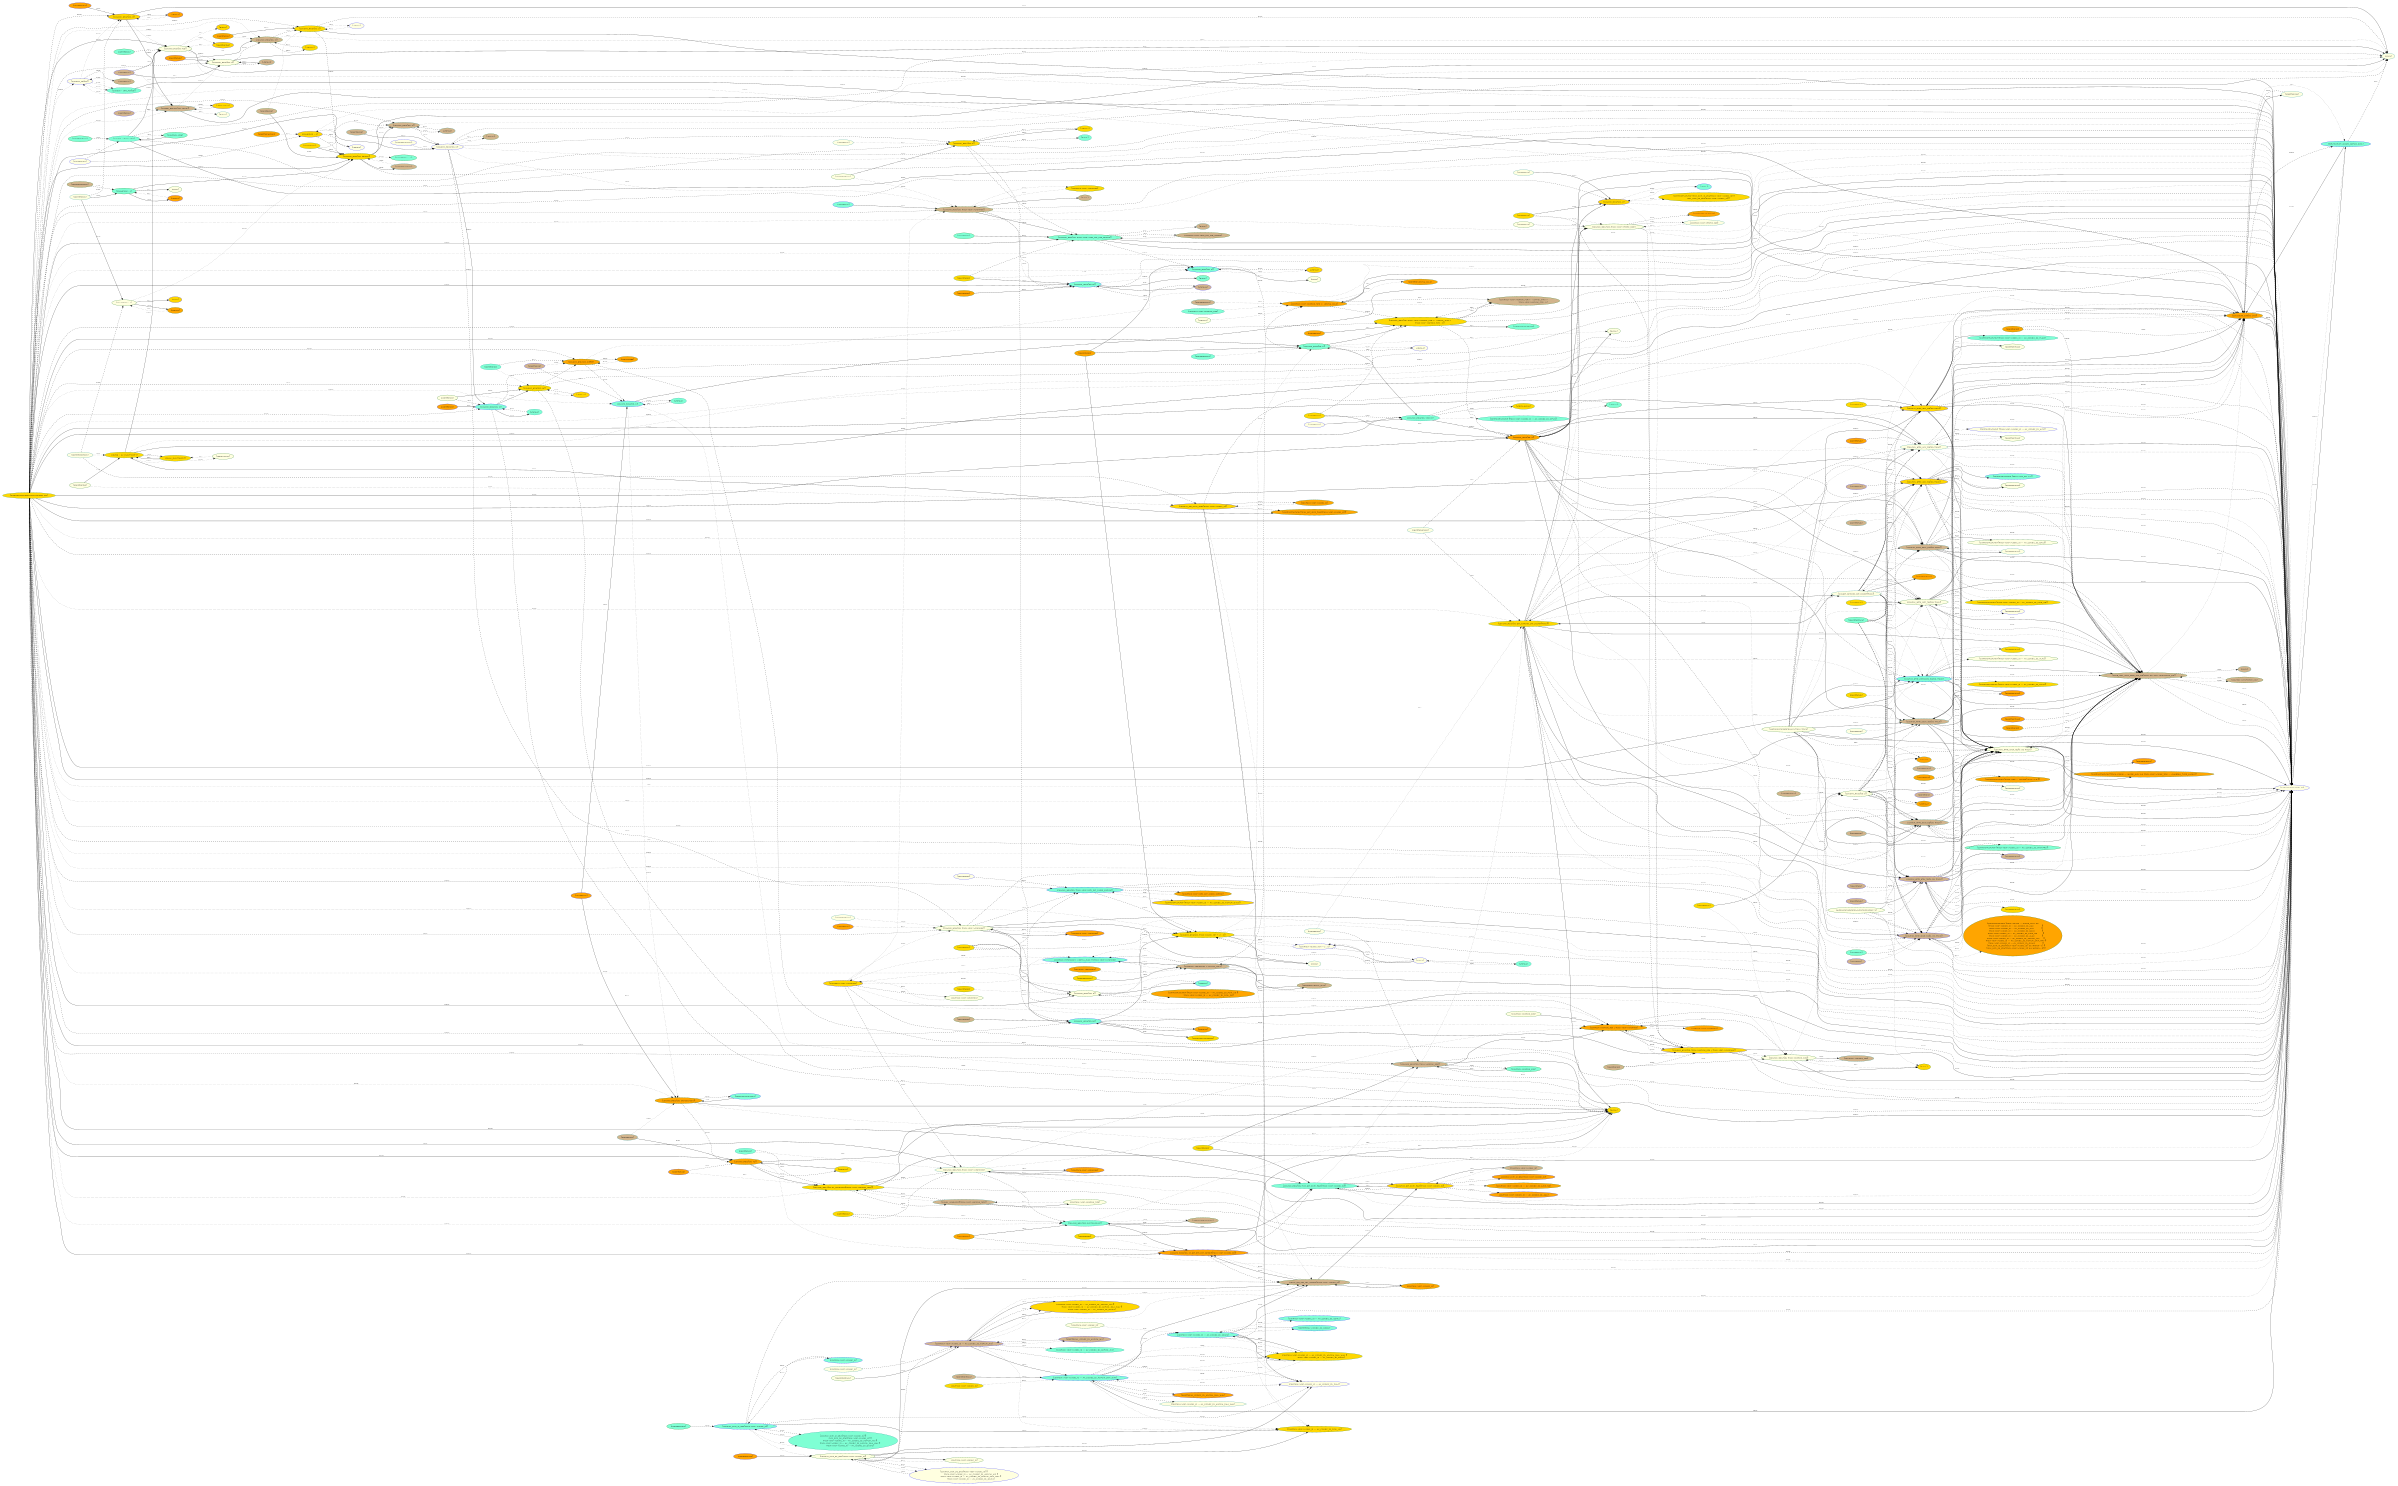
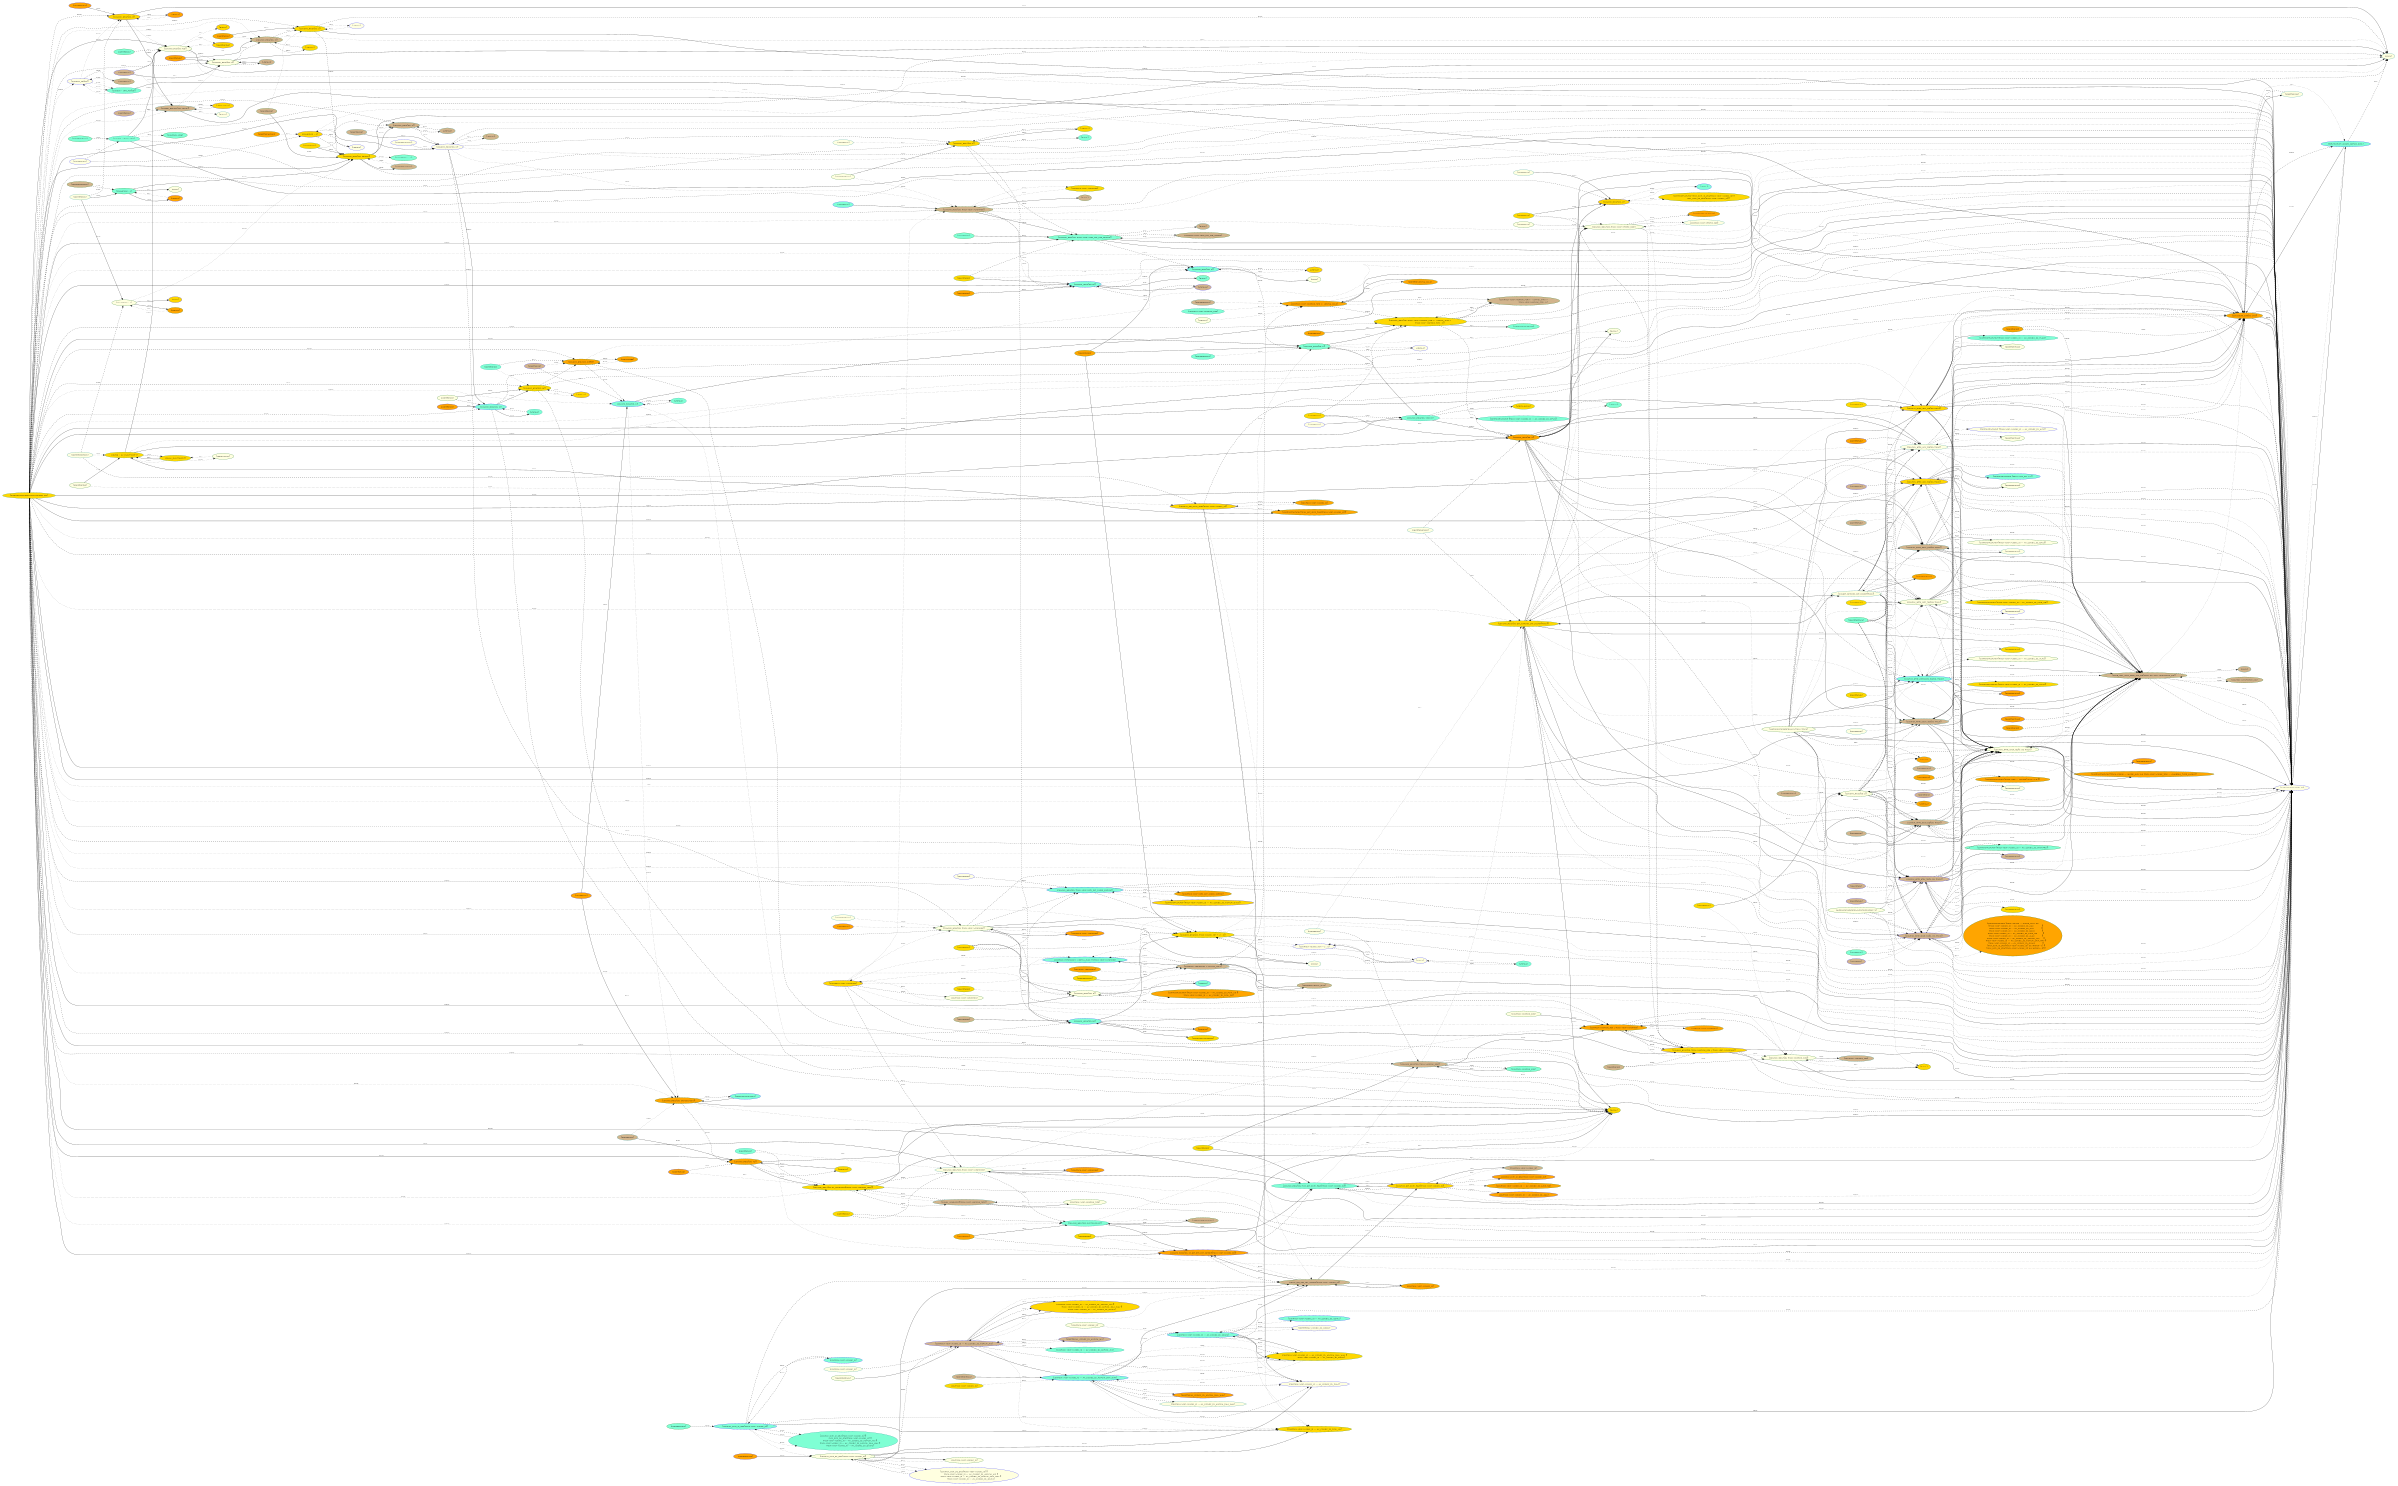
(154, 139) -> none
(1314, 1328) -> (1314, 1328)
